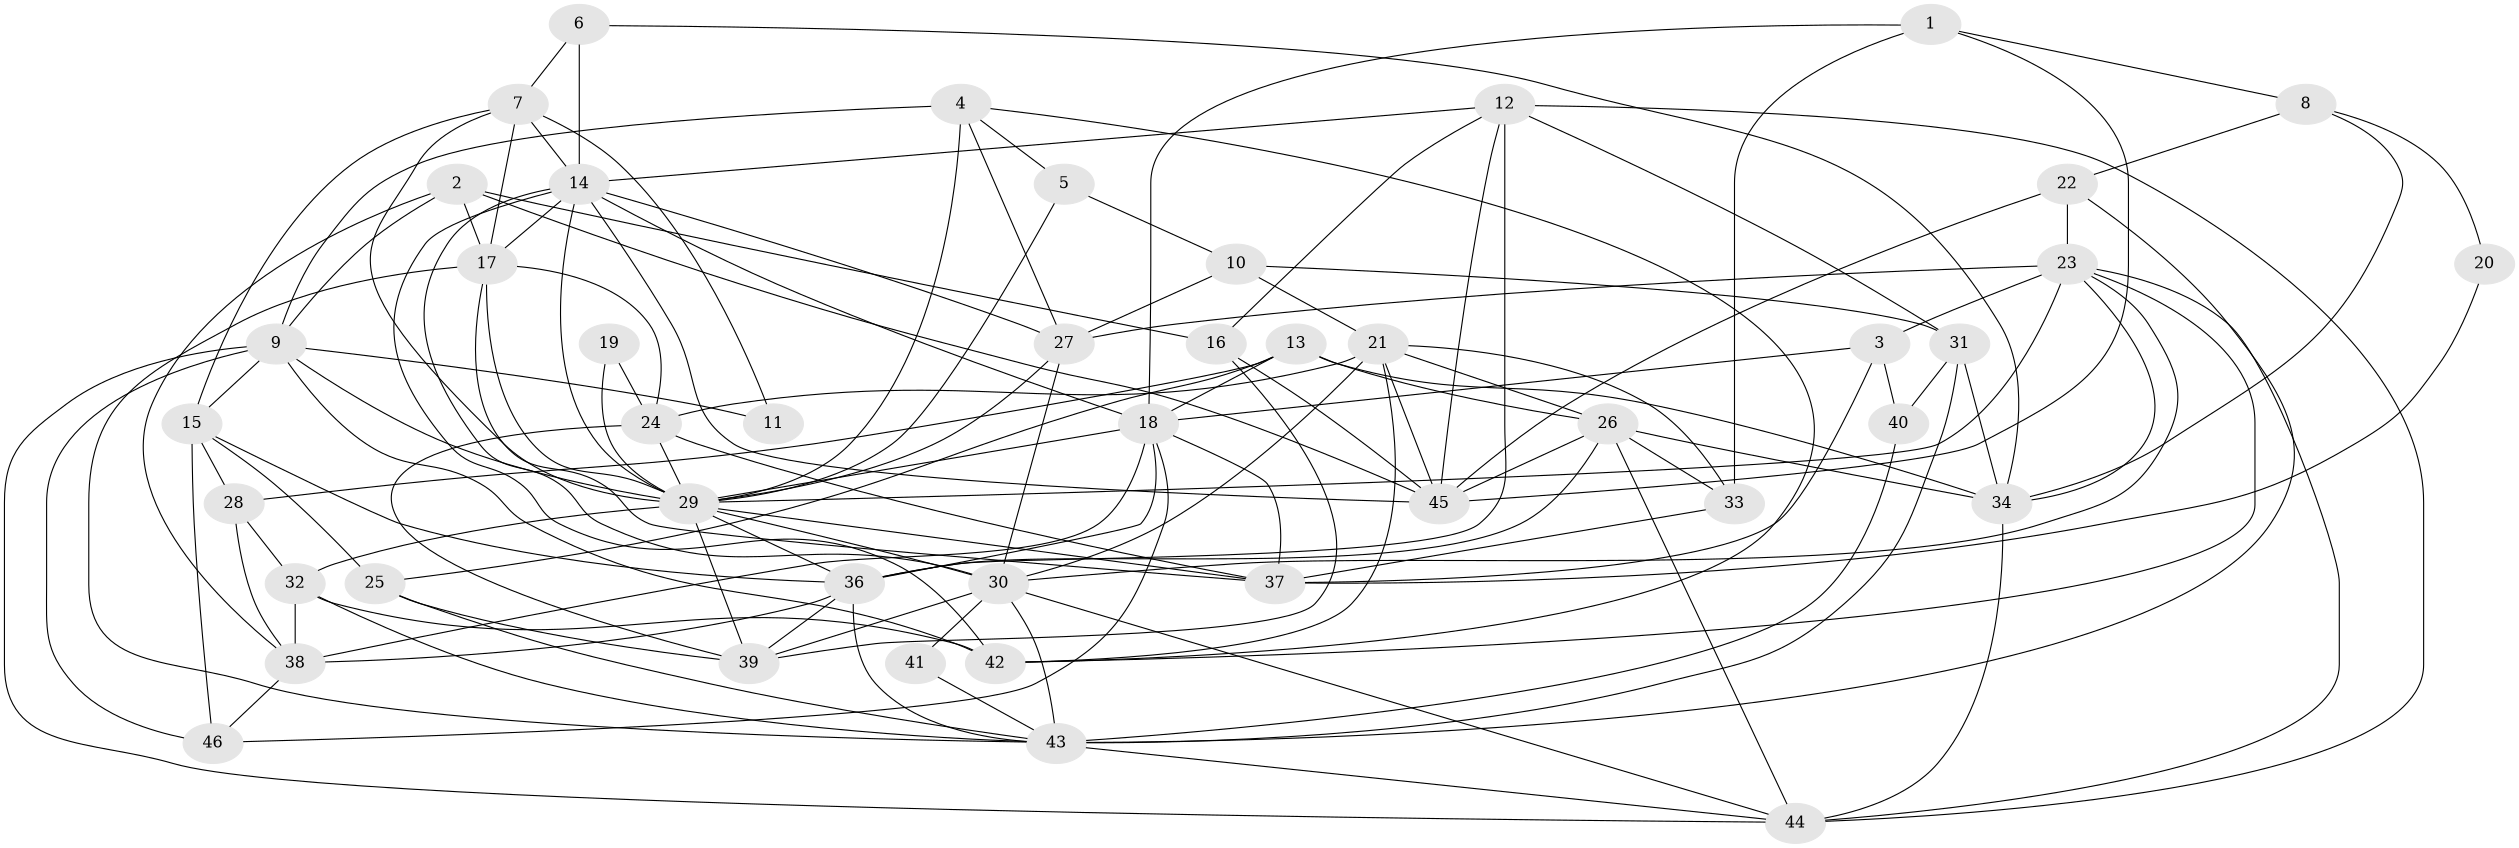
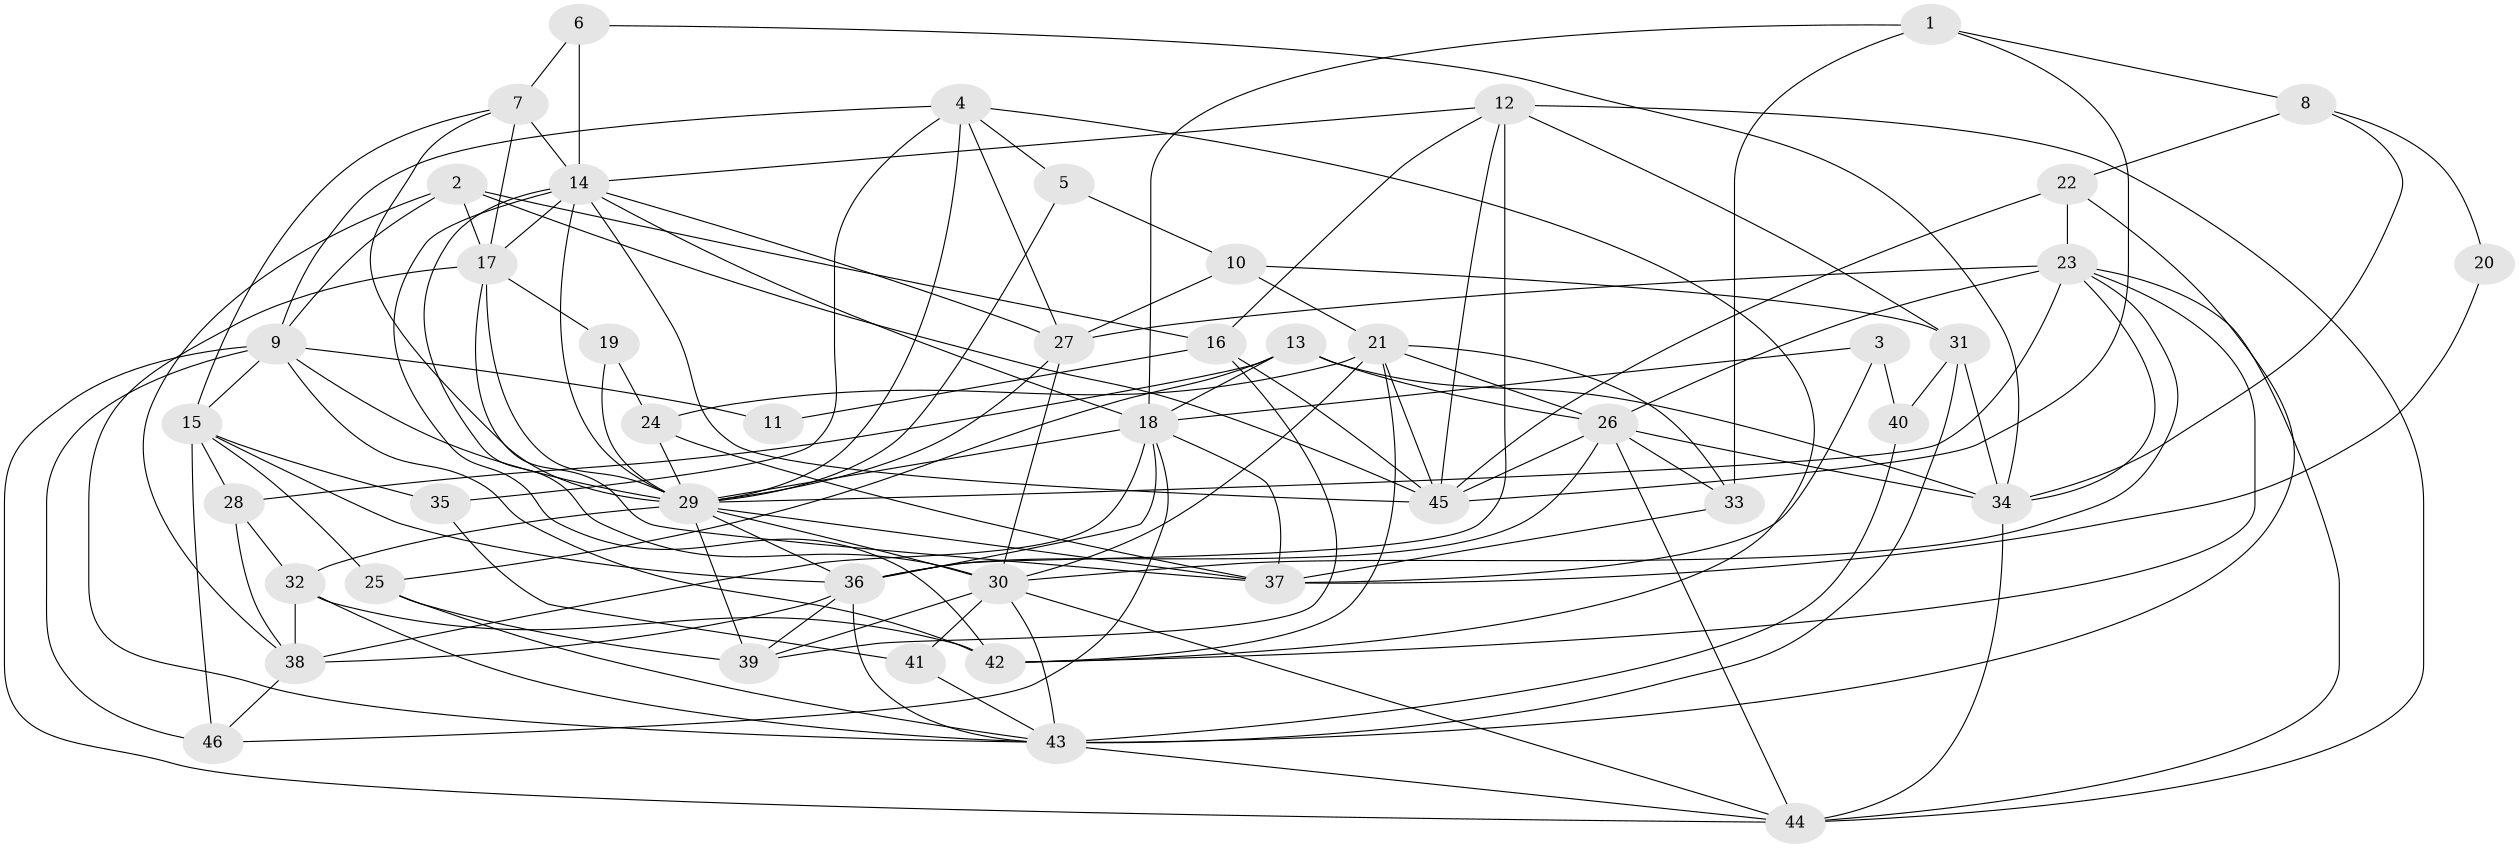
(670, 223) -> (995, 384)
(626, 301) -> (548, 304)
(1972, 302) -> (1831, 327)
none -> (441, 504)
(440, 555) -> none
